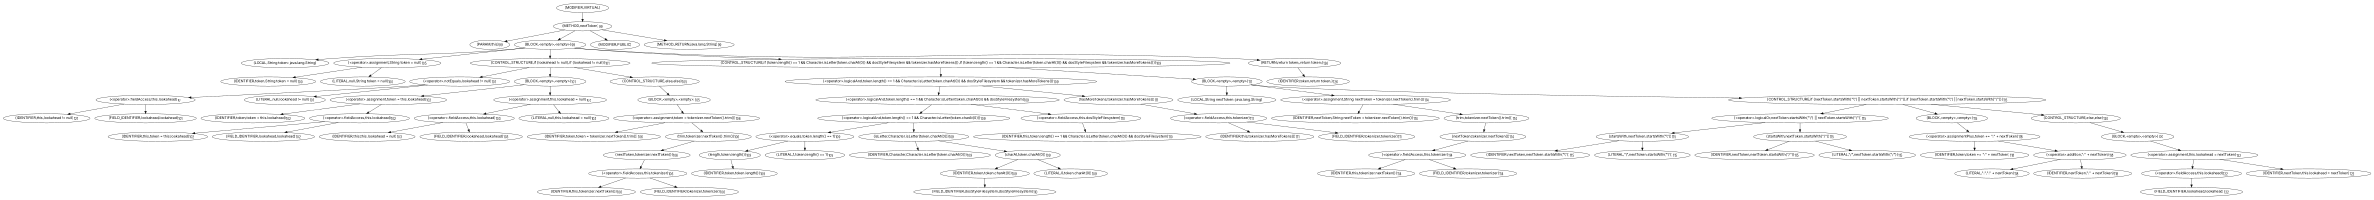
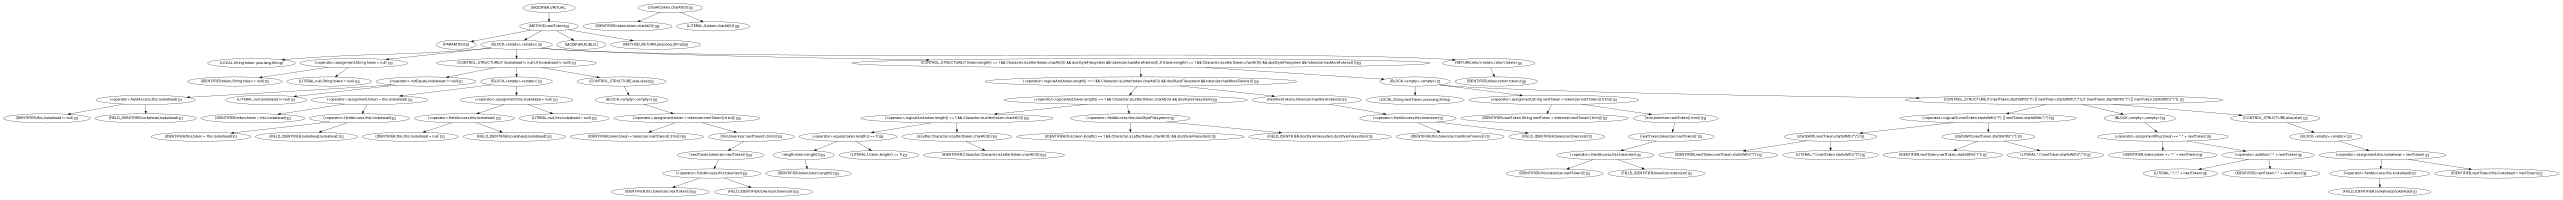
(424, 63) -> (391, 63)
(300, 81) -> (267, 81)
(76, 118) -> (76, 118)
(971, 146) -> none
(985, 181) -> (1223, 127)
